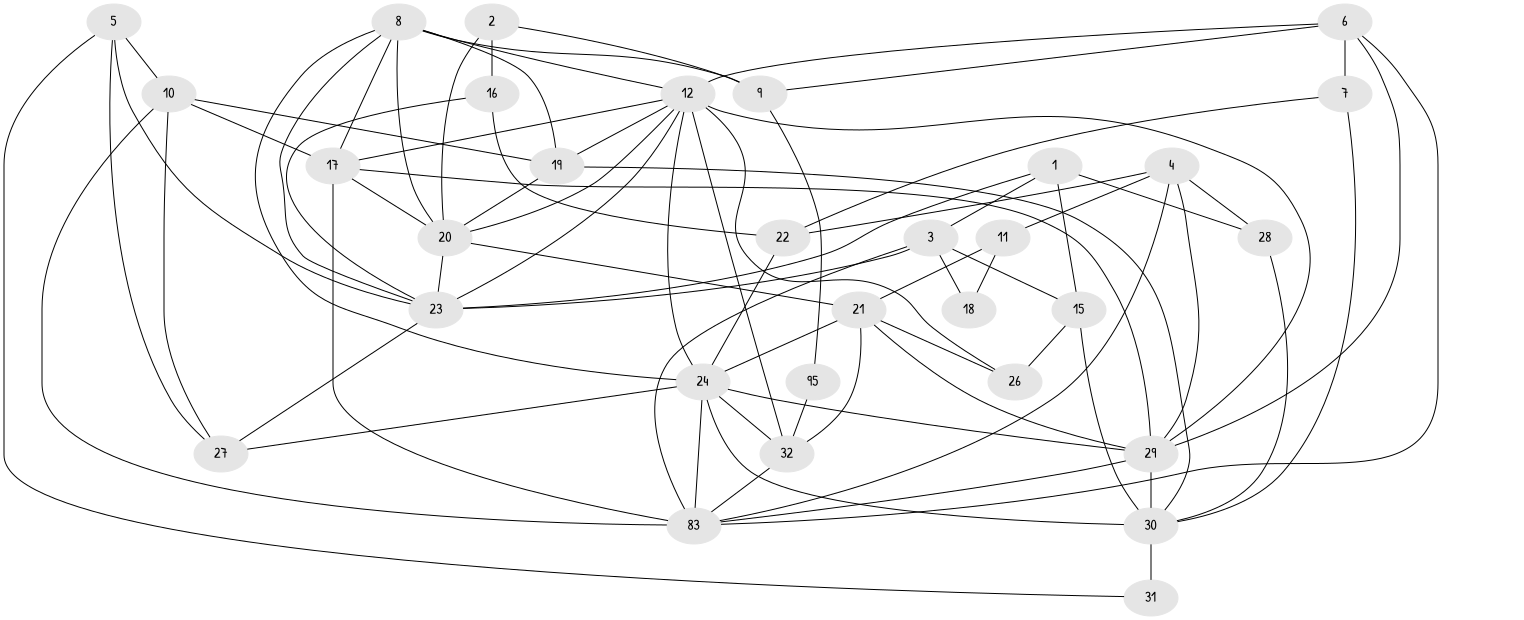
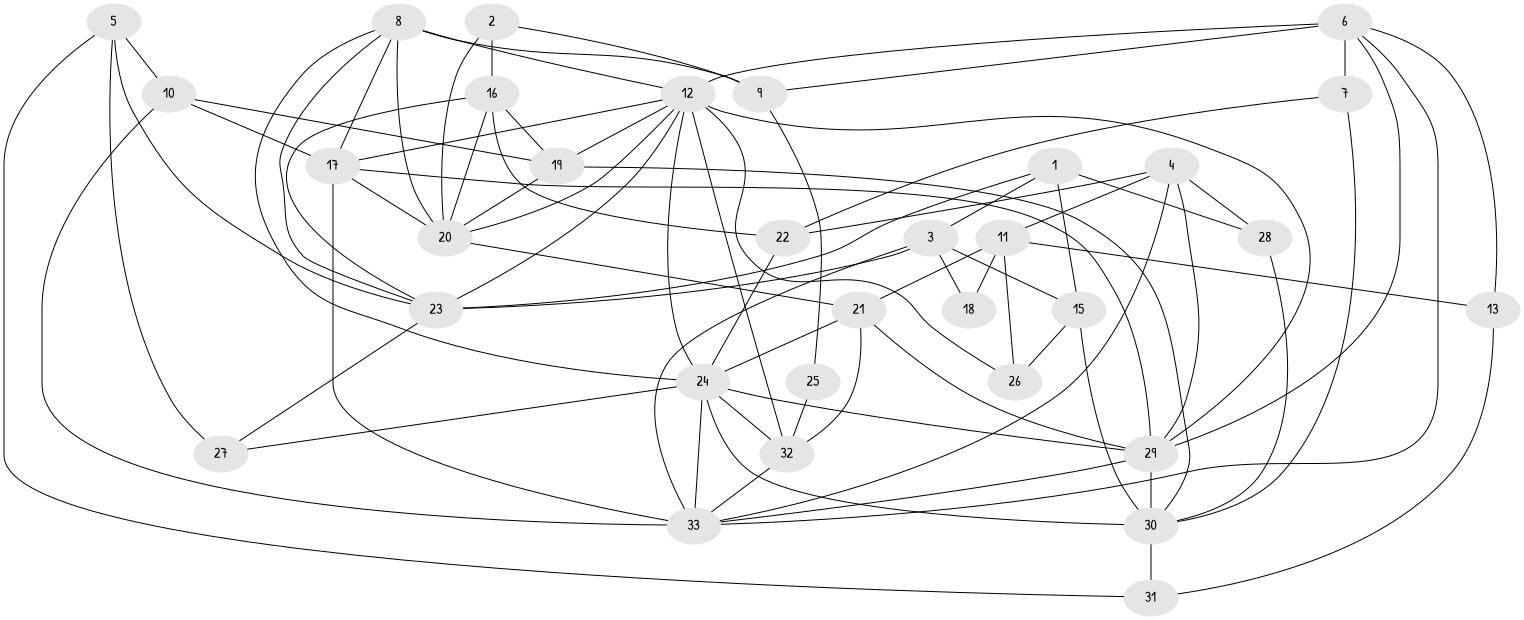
(513, 65) -> (527, 133)
(441, 274) -> (468, 166)
(164, 280) -> none
none -> (1493, 310)
(937, 346) -> (1009, 310)
(813, 382) -> (813, 382)
(694, 526) -> (694, 526)
